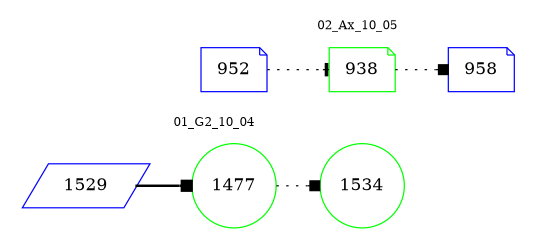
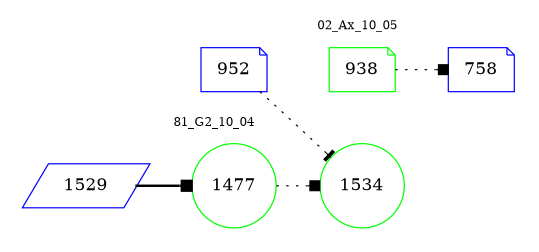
(295, 70) -> (293, 122)
(481, 70) -> (481, 70)
(214, 123) -> (214, 123)
